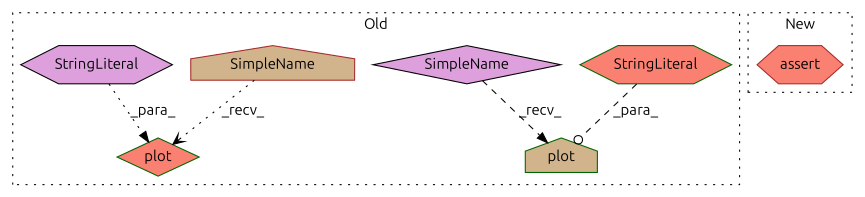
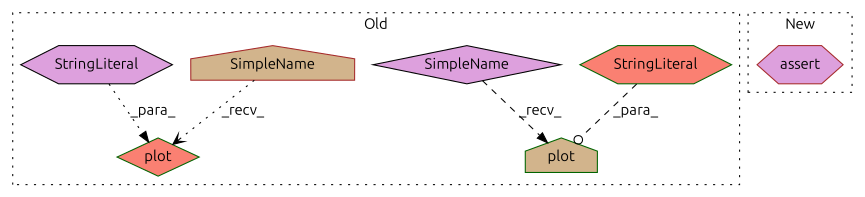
(800, 65) -> (800, 65)
